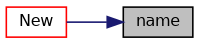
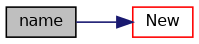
(87, 22) -> (96, 22)
